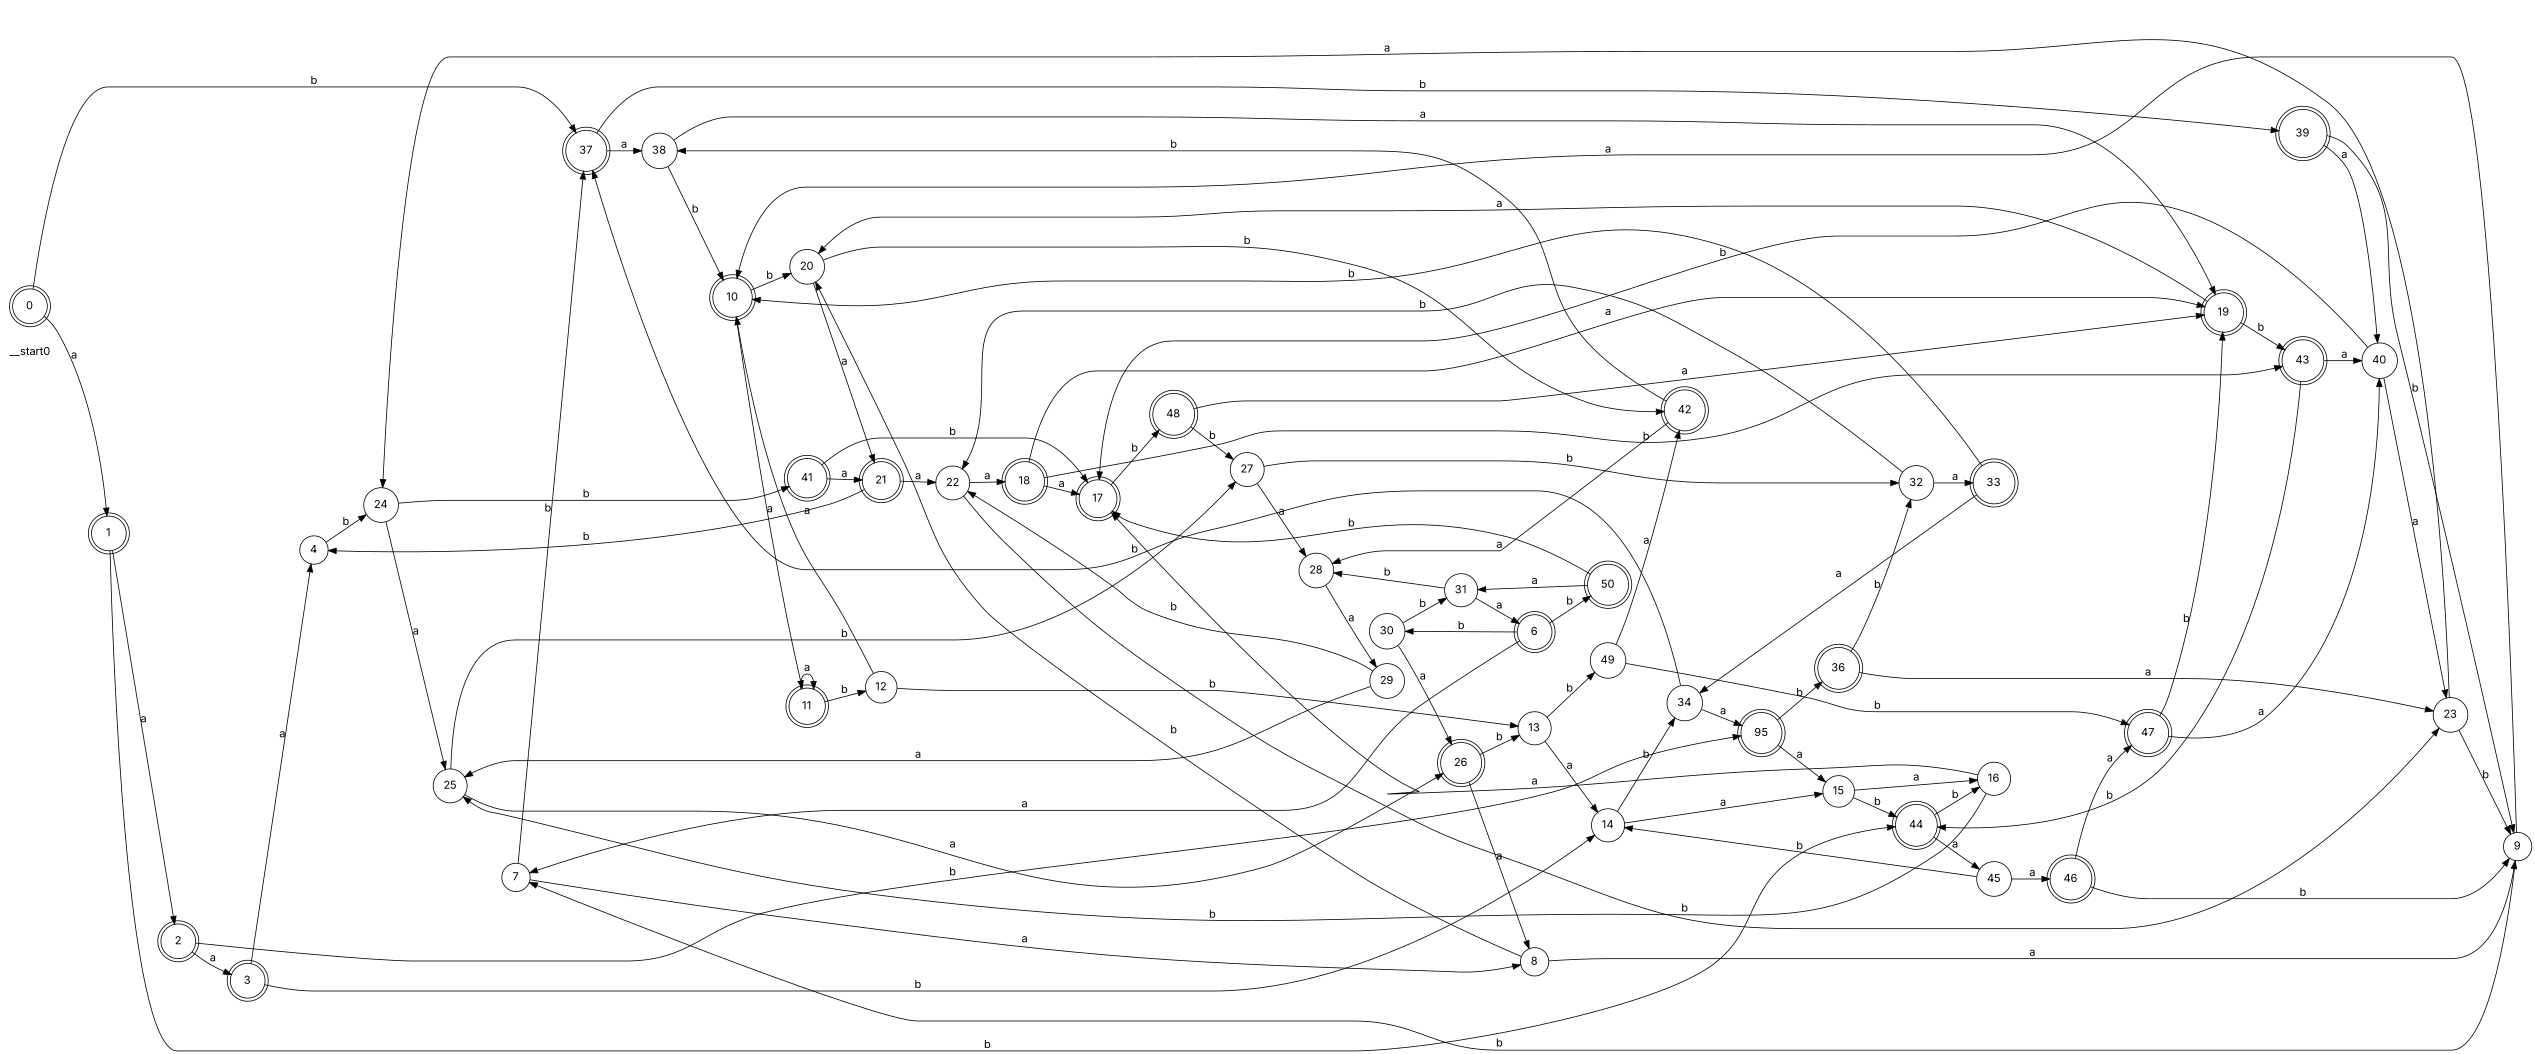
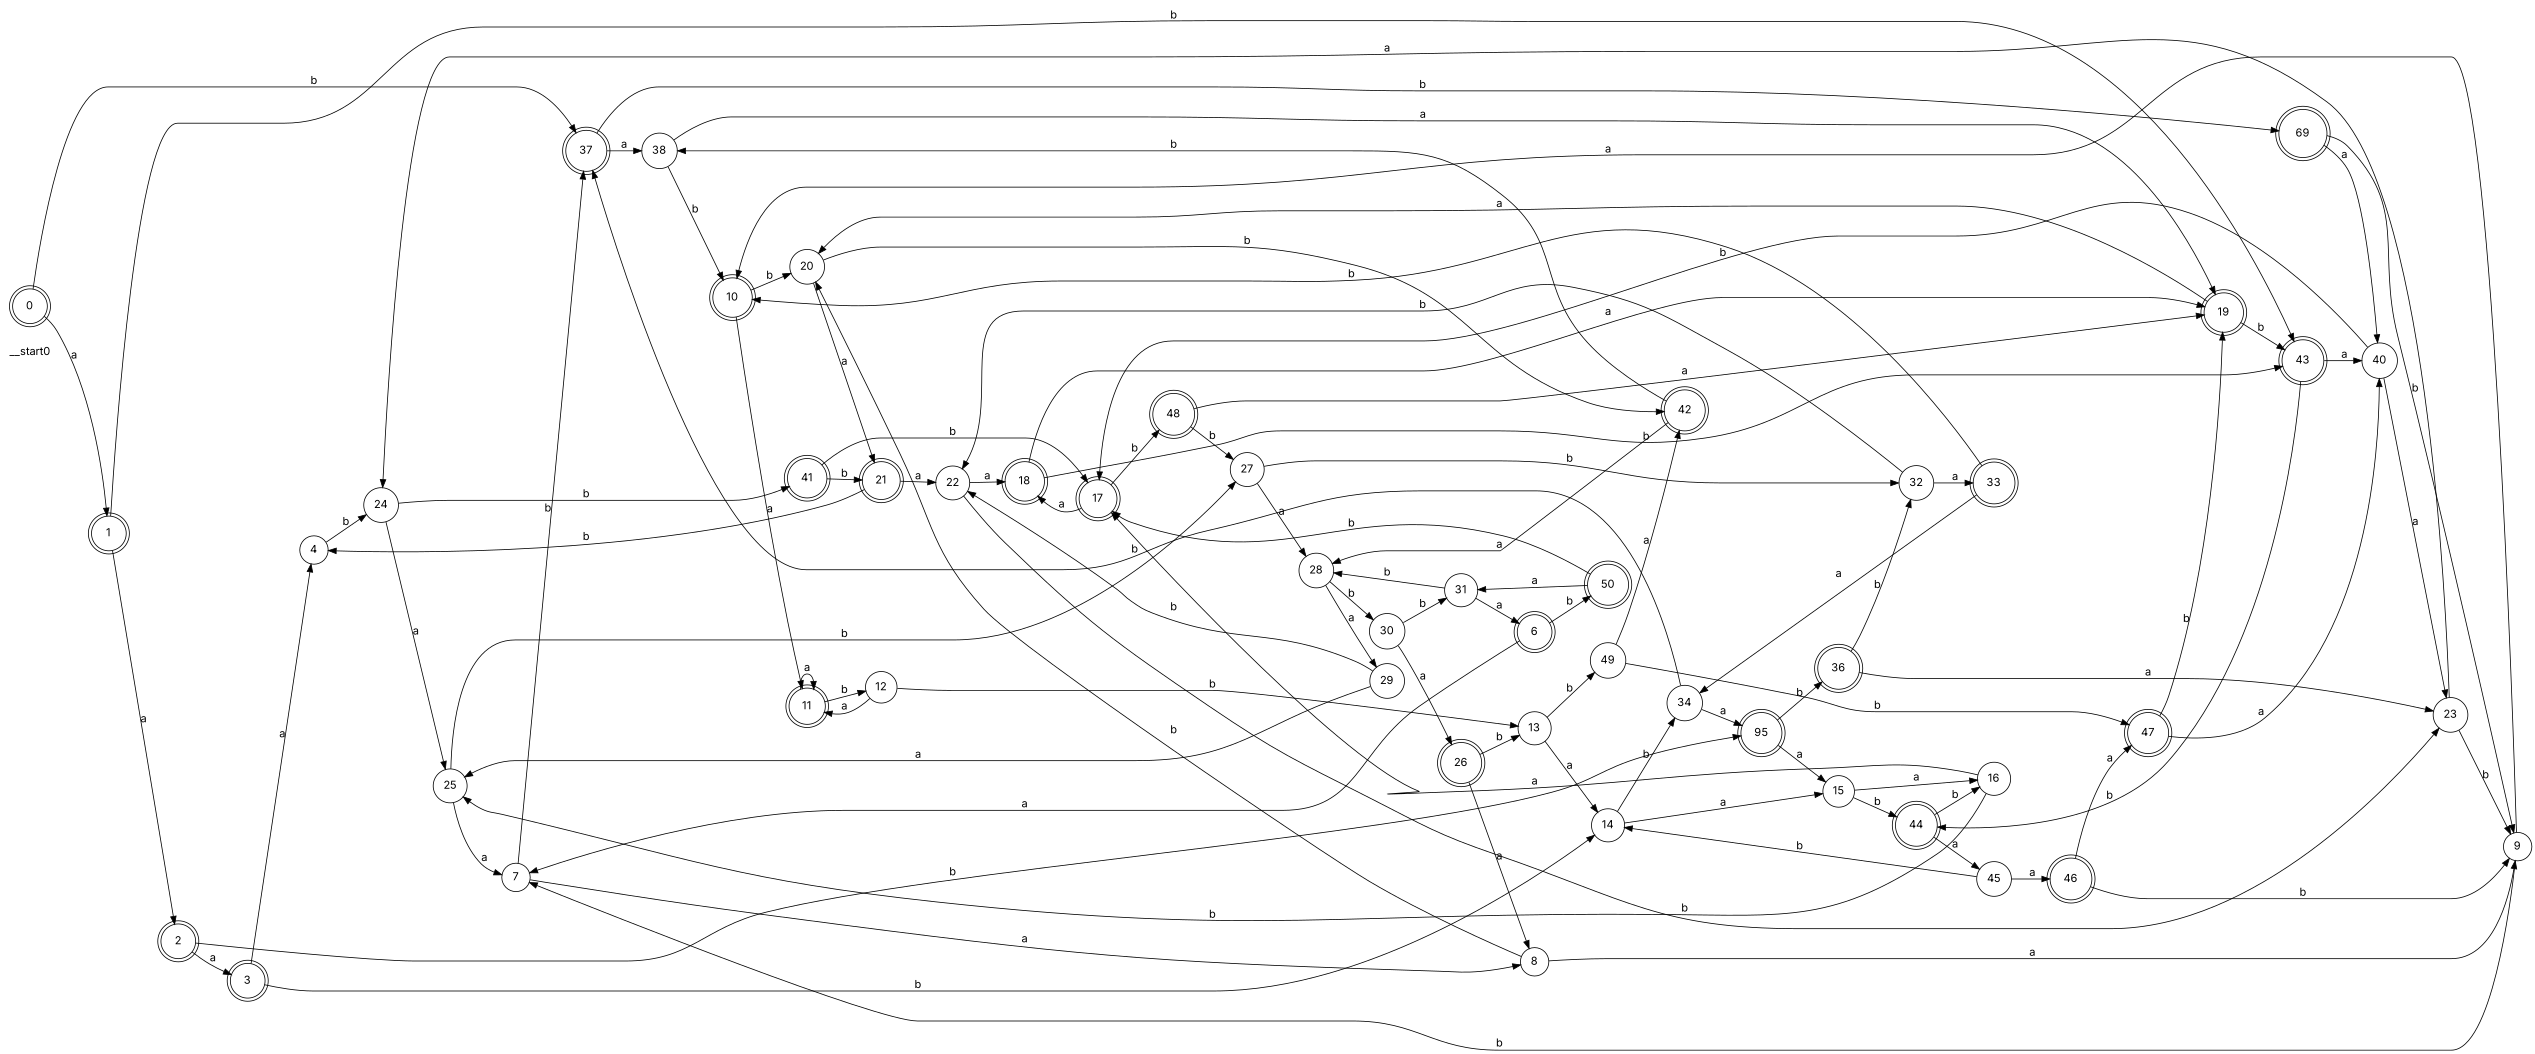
(2303, 133) -> (2303, 133)
(845, 474) -> (845, 474)
(1058, 489) -> (1061, 511)
(784, 507) -> (853, 711)
(1465, 632) -> (1348, 598)
(960, 857) -> (466, 842)
(814, 1051) -> (1091, 22)
